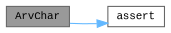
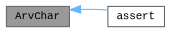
(83, 24) -> (94, 9)
